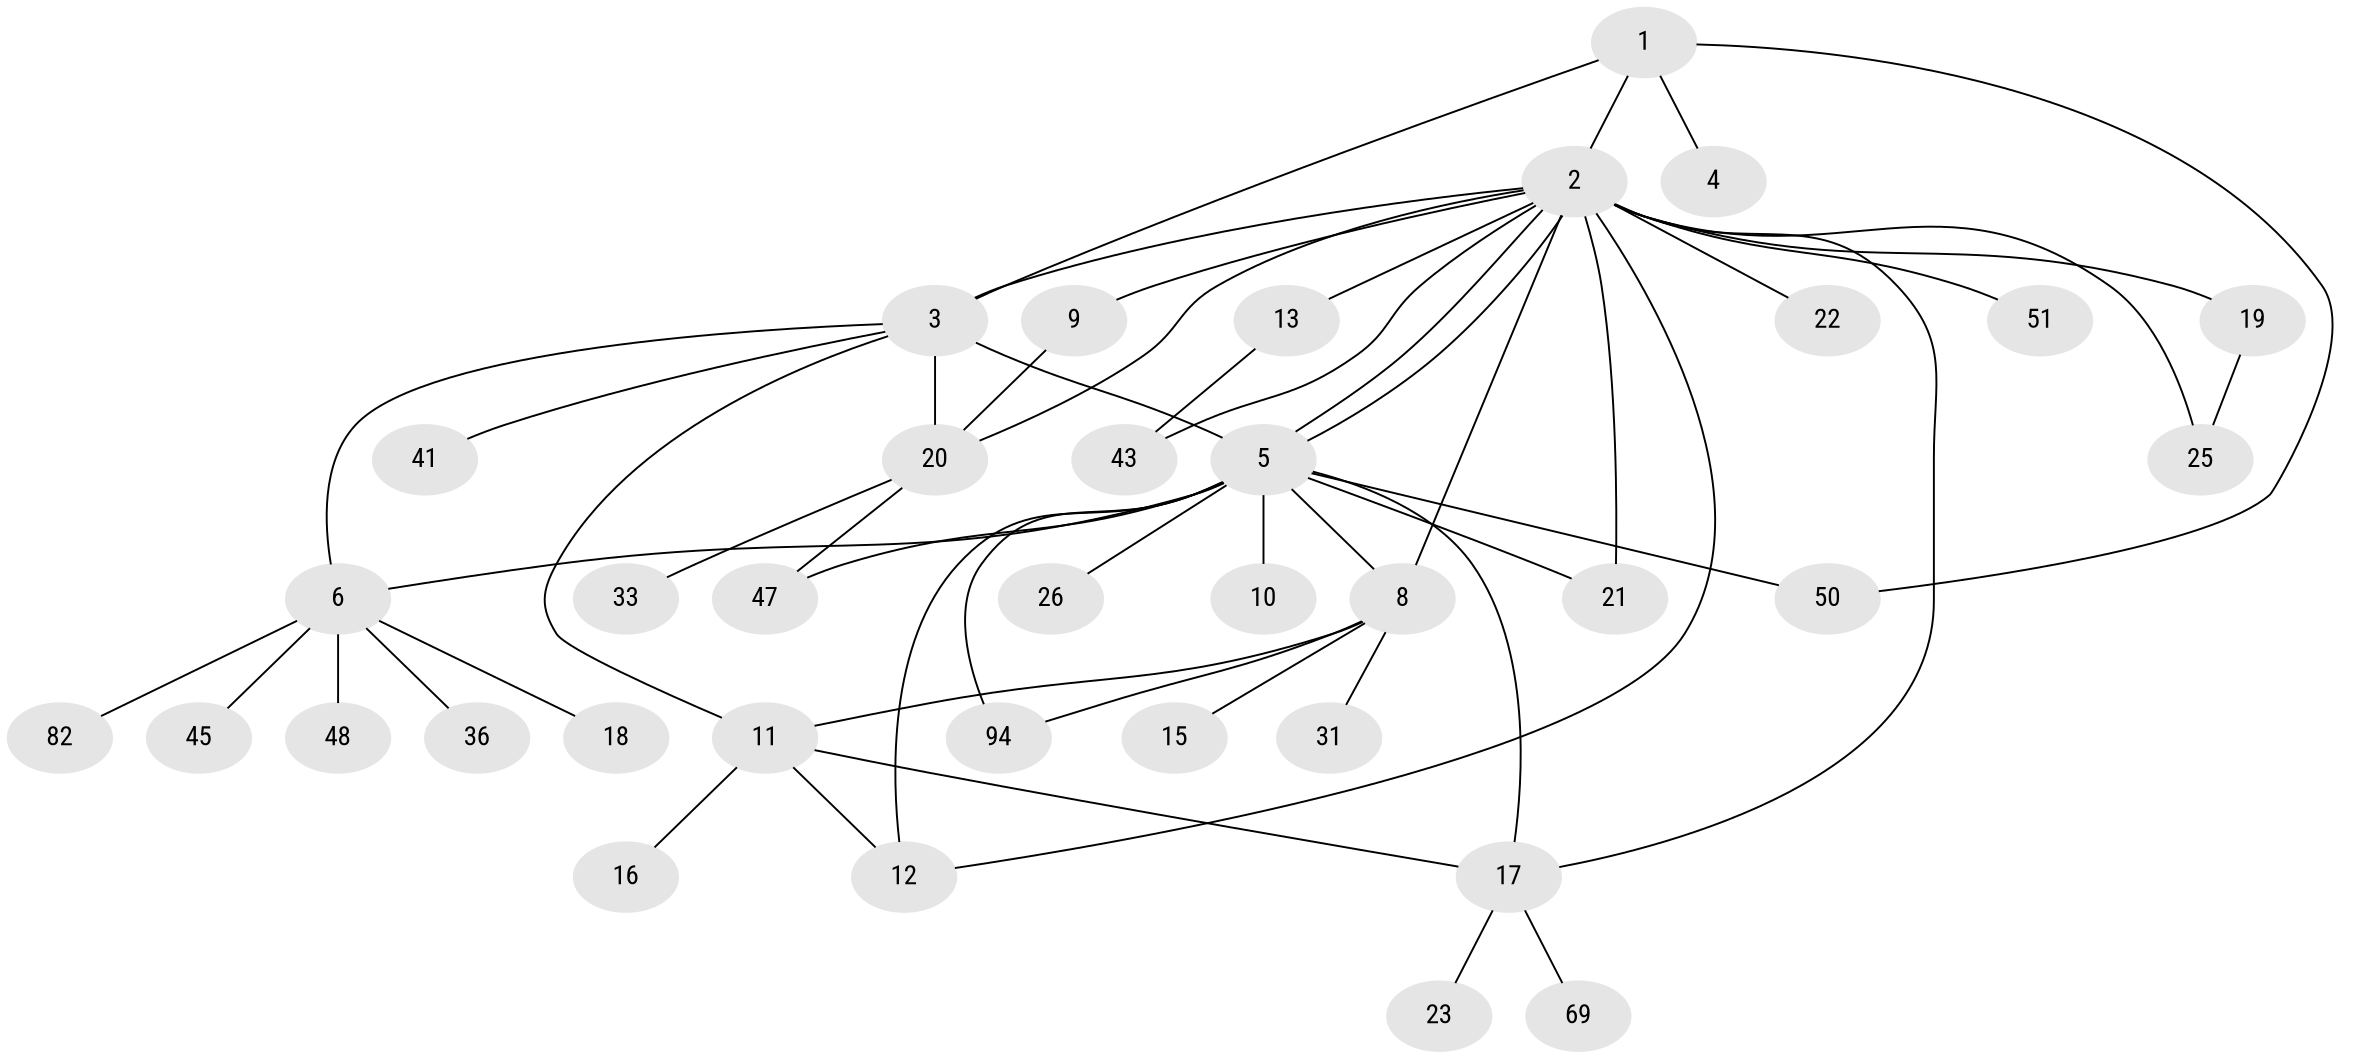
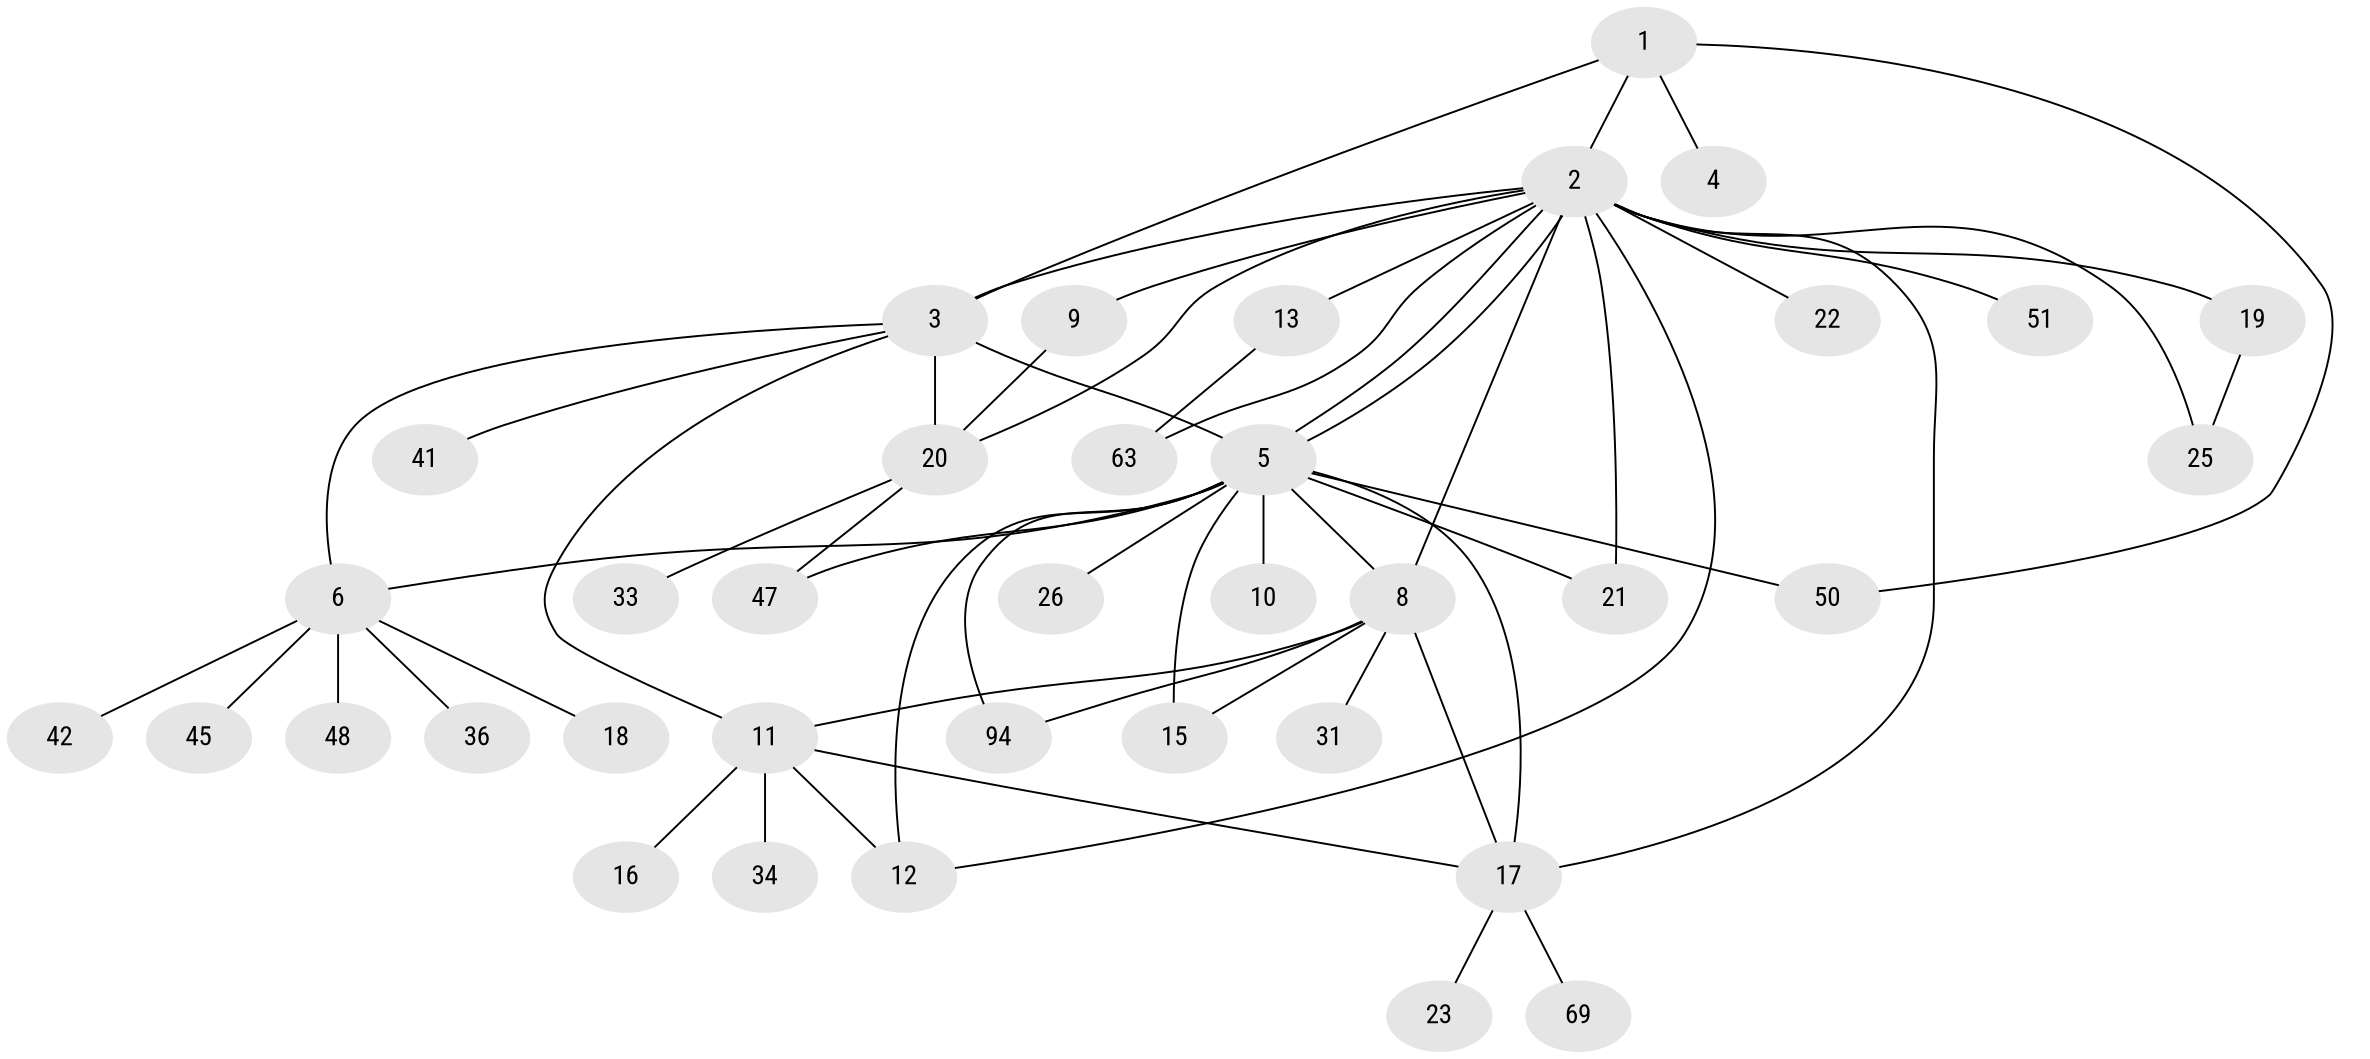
(1124, 460) -> (1124, 460)
none -> (1186, 590)
(60, 738) -> (60, 738)
none -> (1456, 738)
none -> (765, 877)
